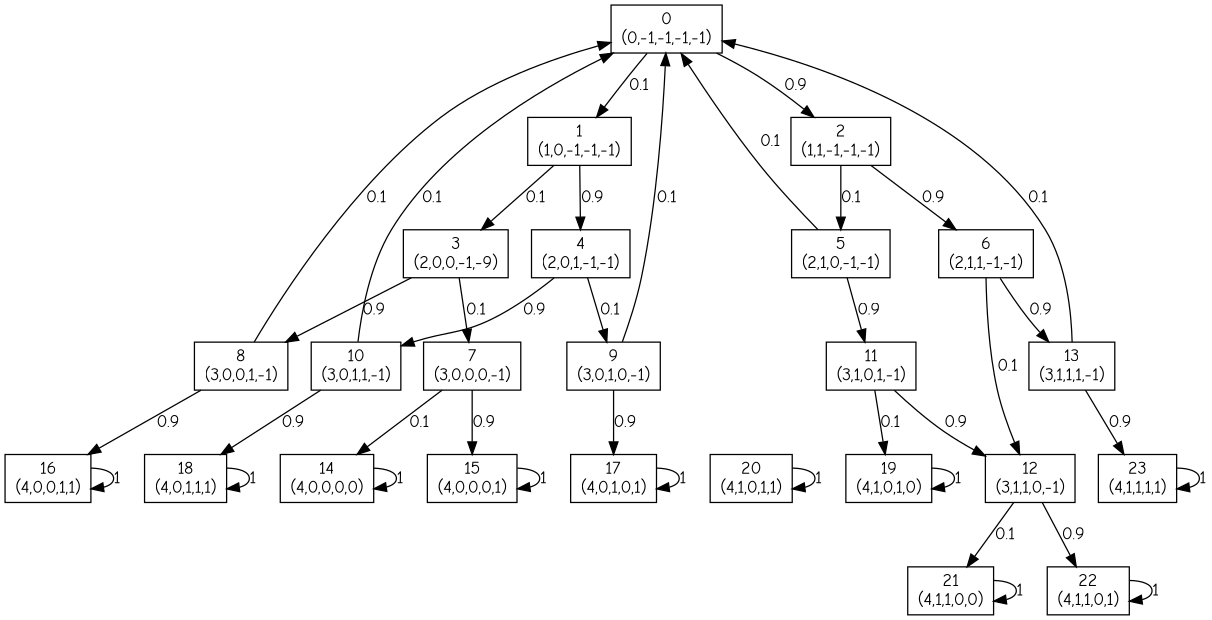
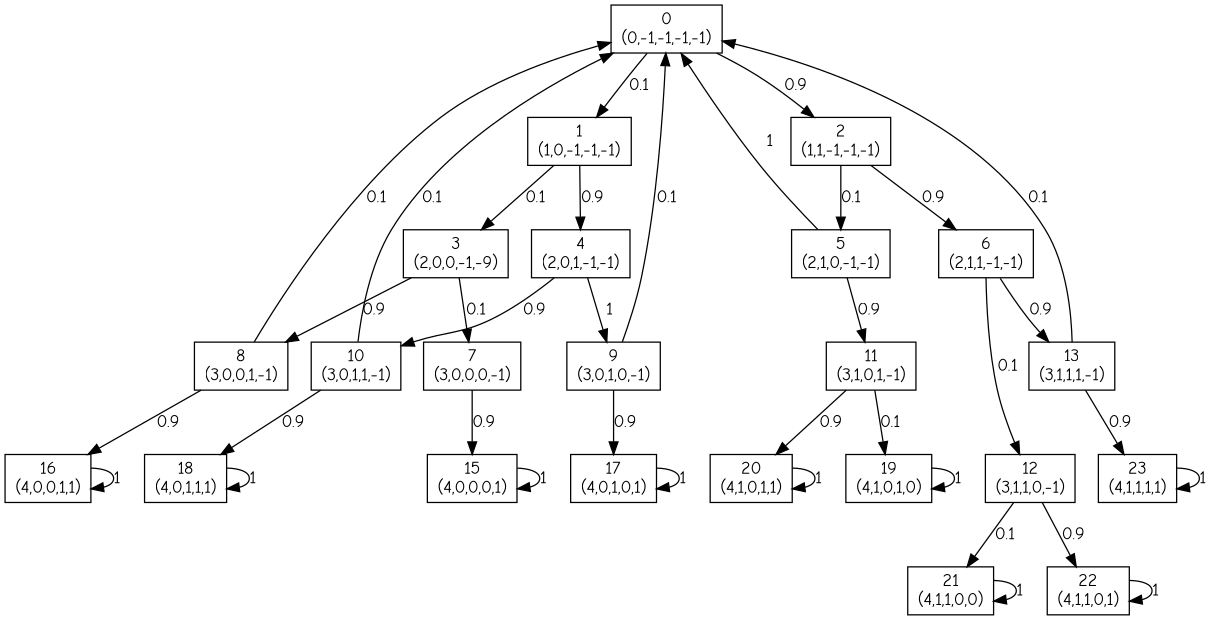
(770, 141) -> (770, 141)
(610, 310) -> (610, 310)
(932, 423) -> (816, 418)
(327, 478) -> none
